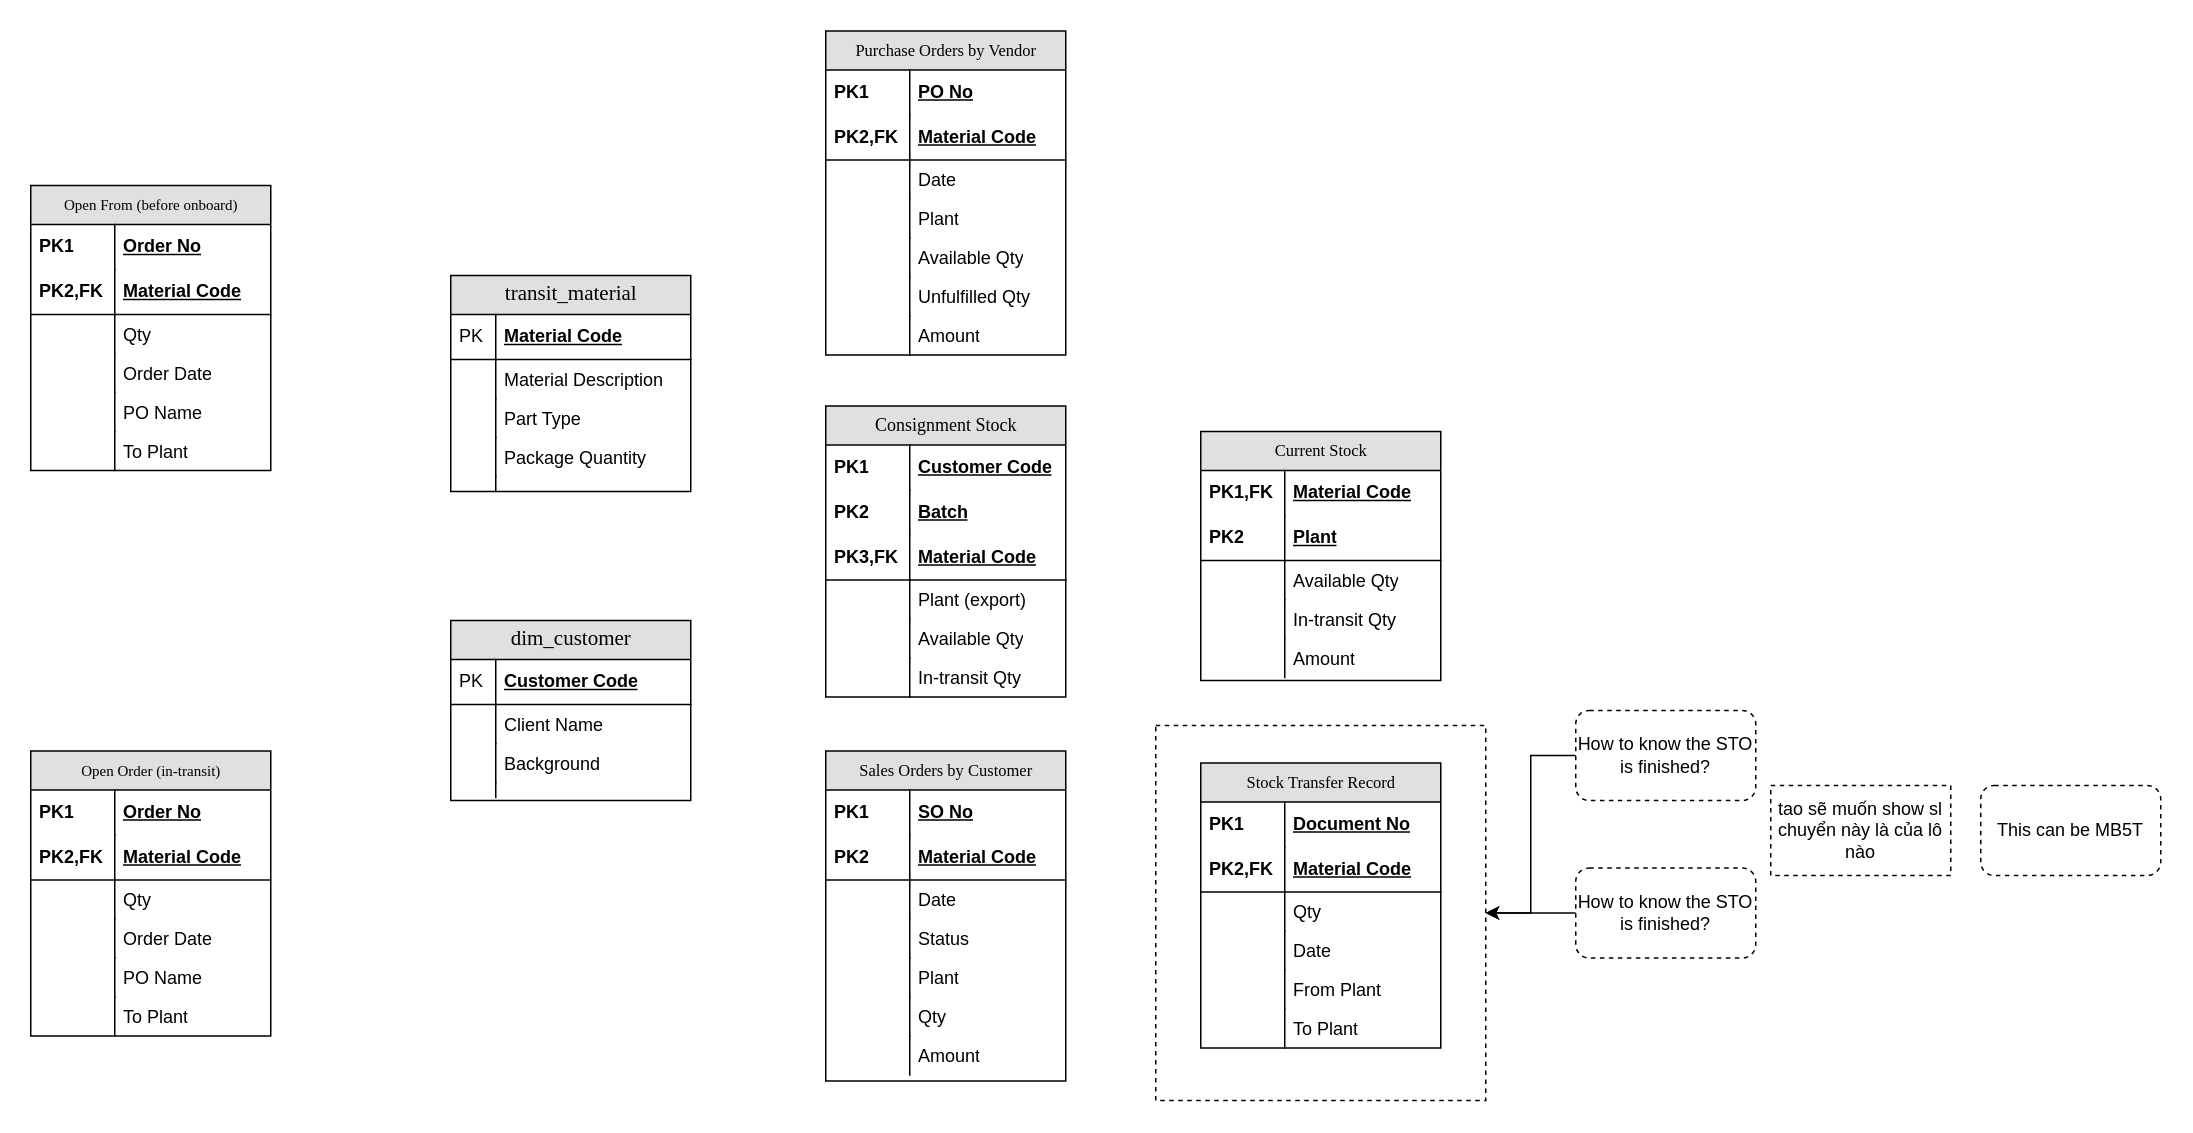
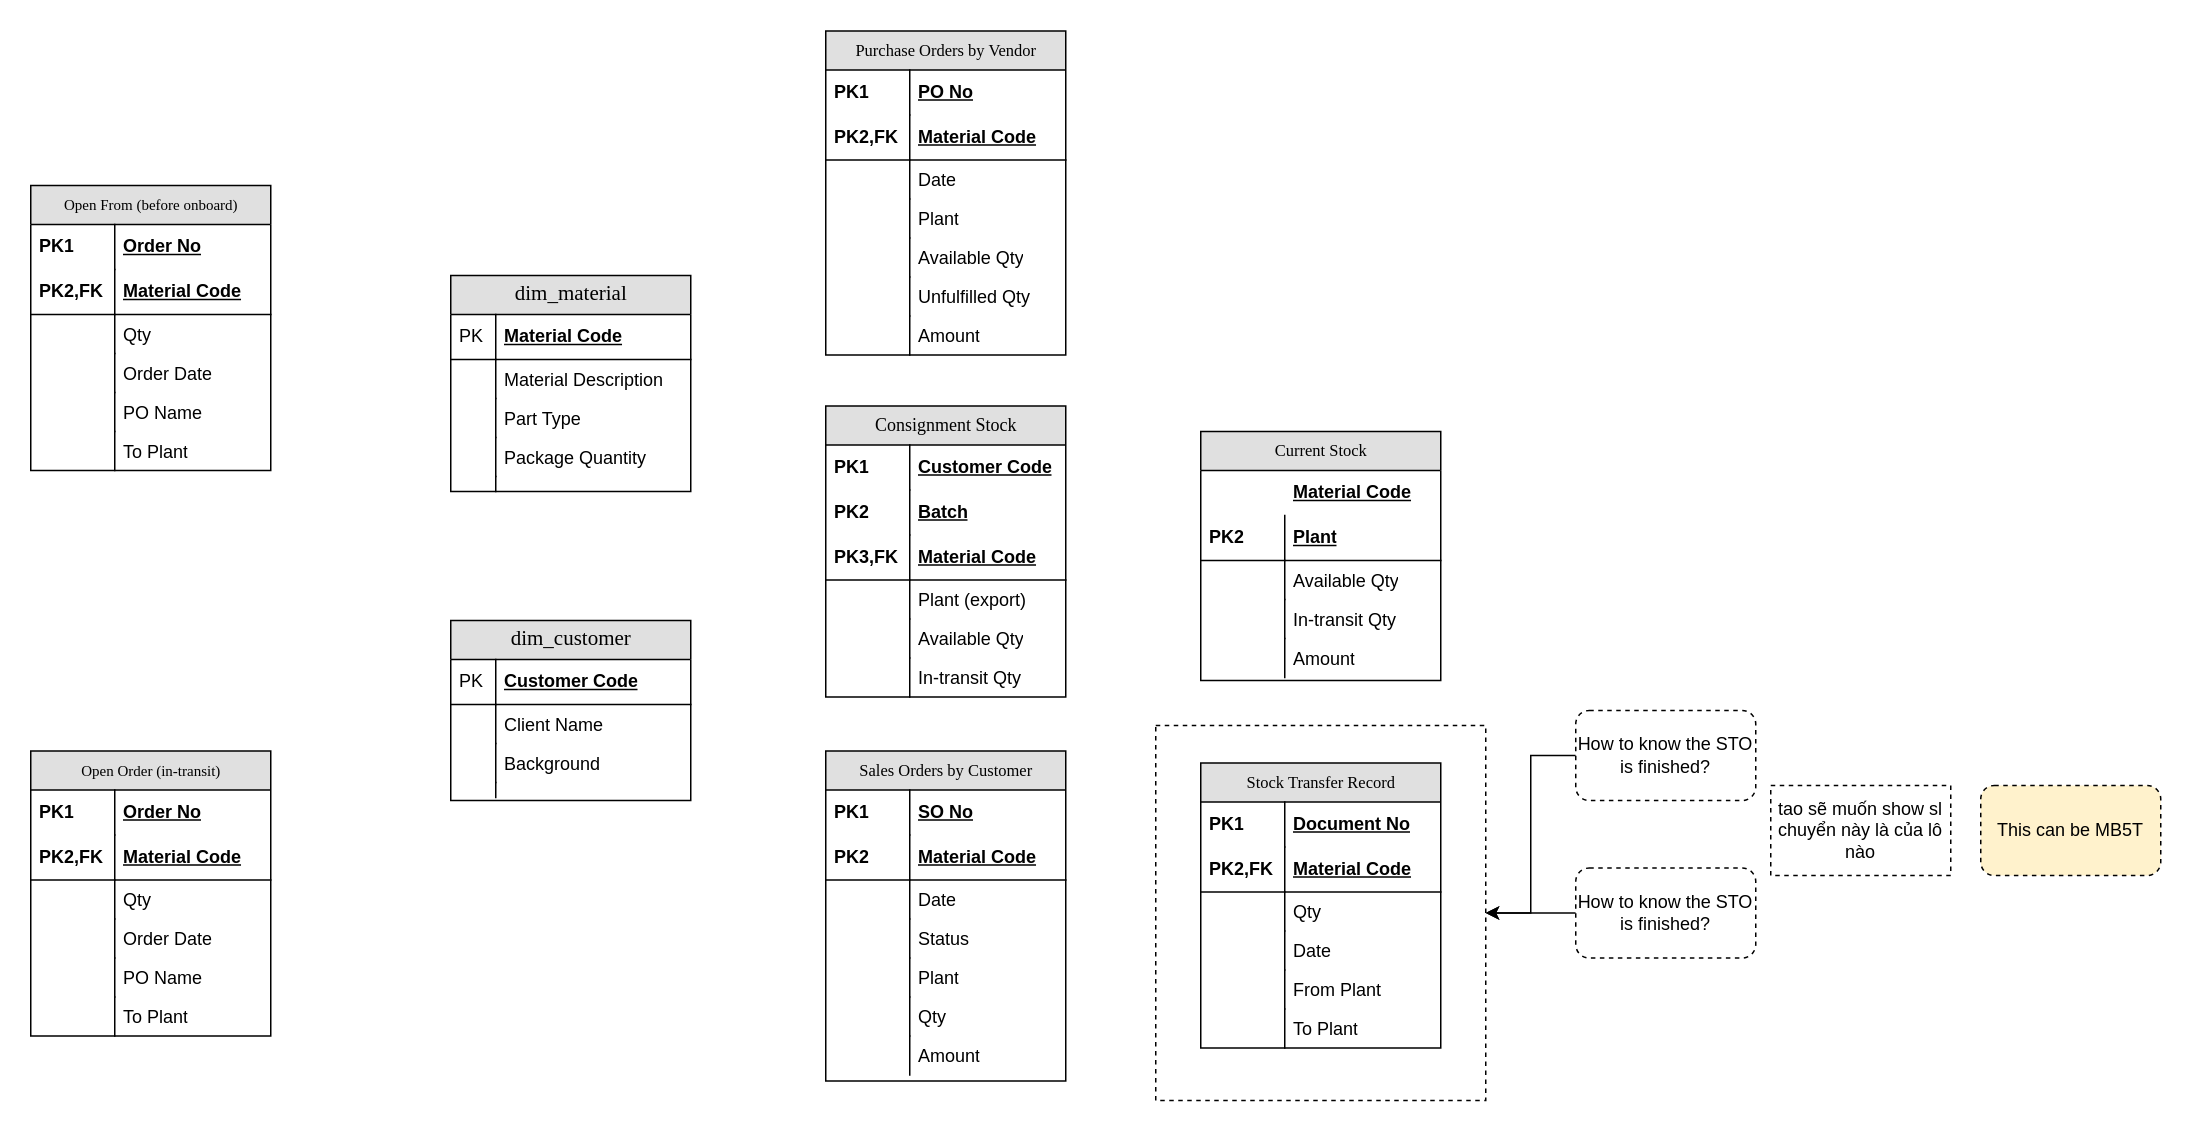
(572, 295) -> (572, 295)
(1243, 493) -> none
(2071, 830) -> (2071, 830)
